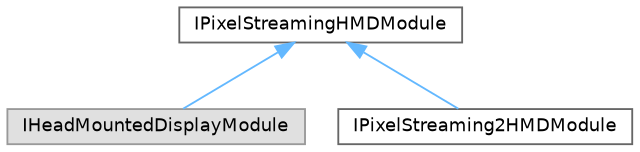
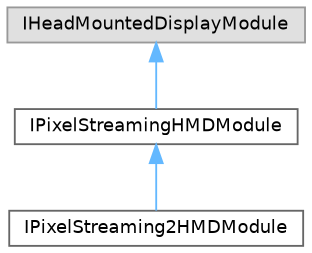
(231, 81) -> (156, 85)
